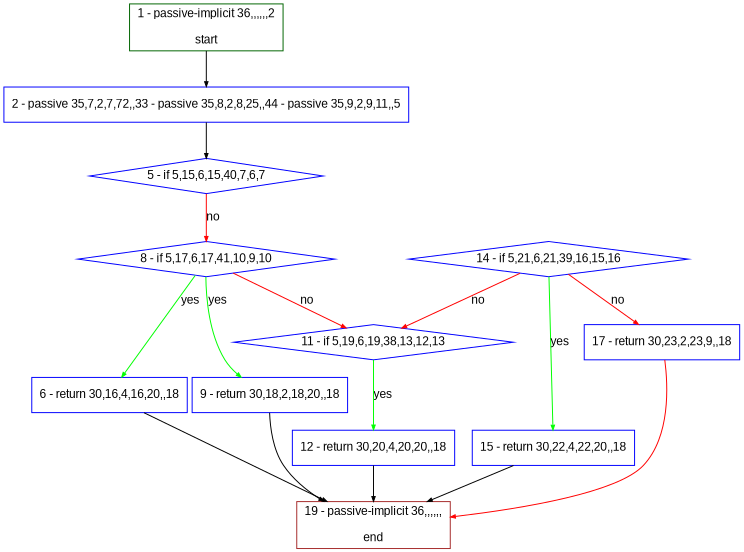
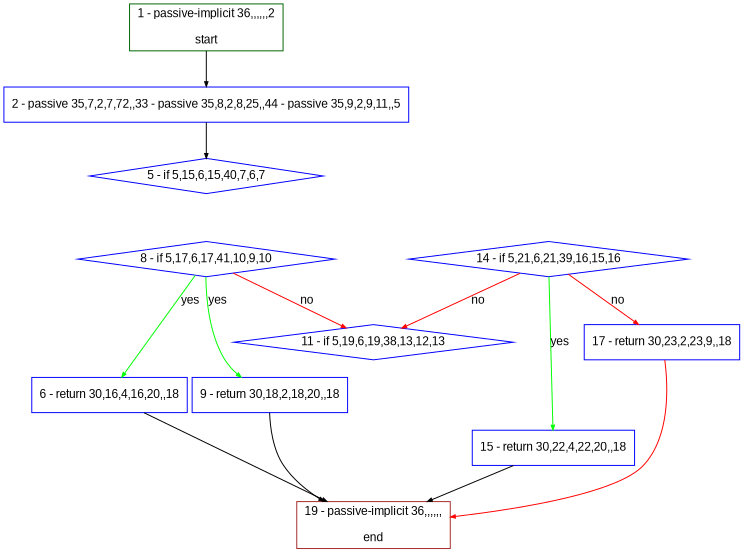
(206, 215) -> none
(374, 448) -> none
